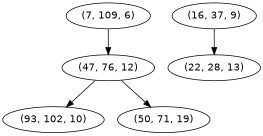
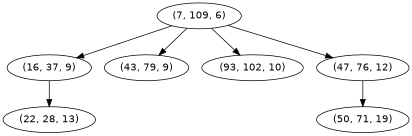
none -> (128, 41)
none -> (147, 68)
(84, 91) -> (223, 39)
